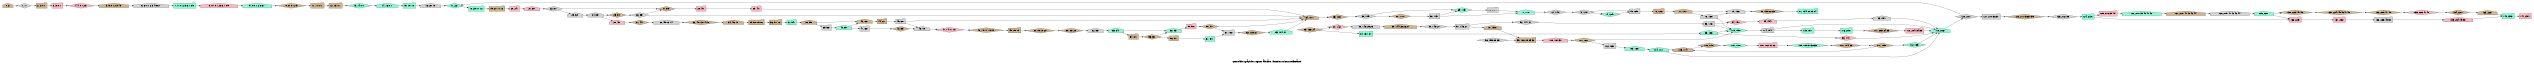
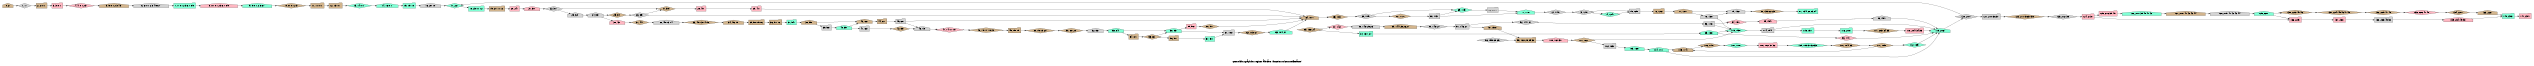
(2088, 17) -> (2088, 17)
(1218, 29) -> (1202, 32)
